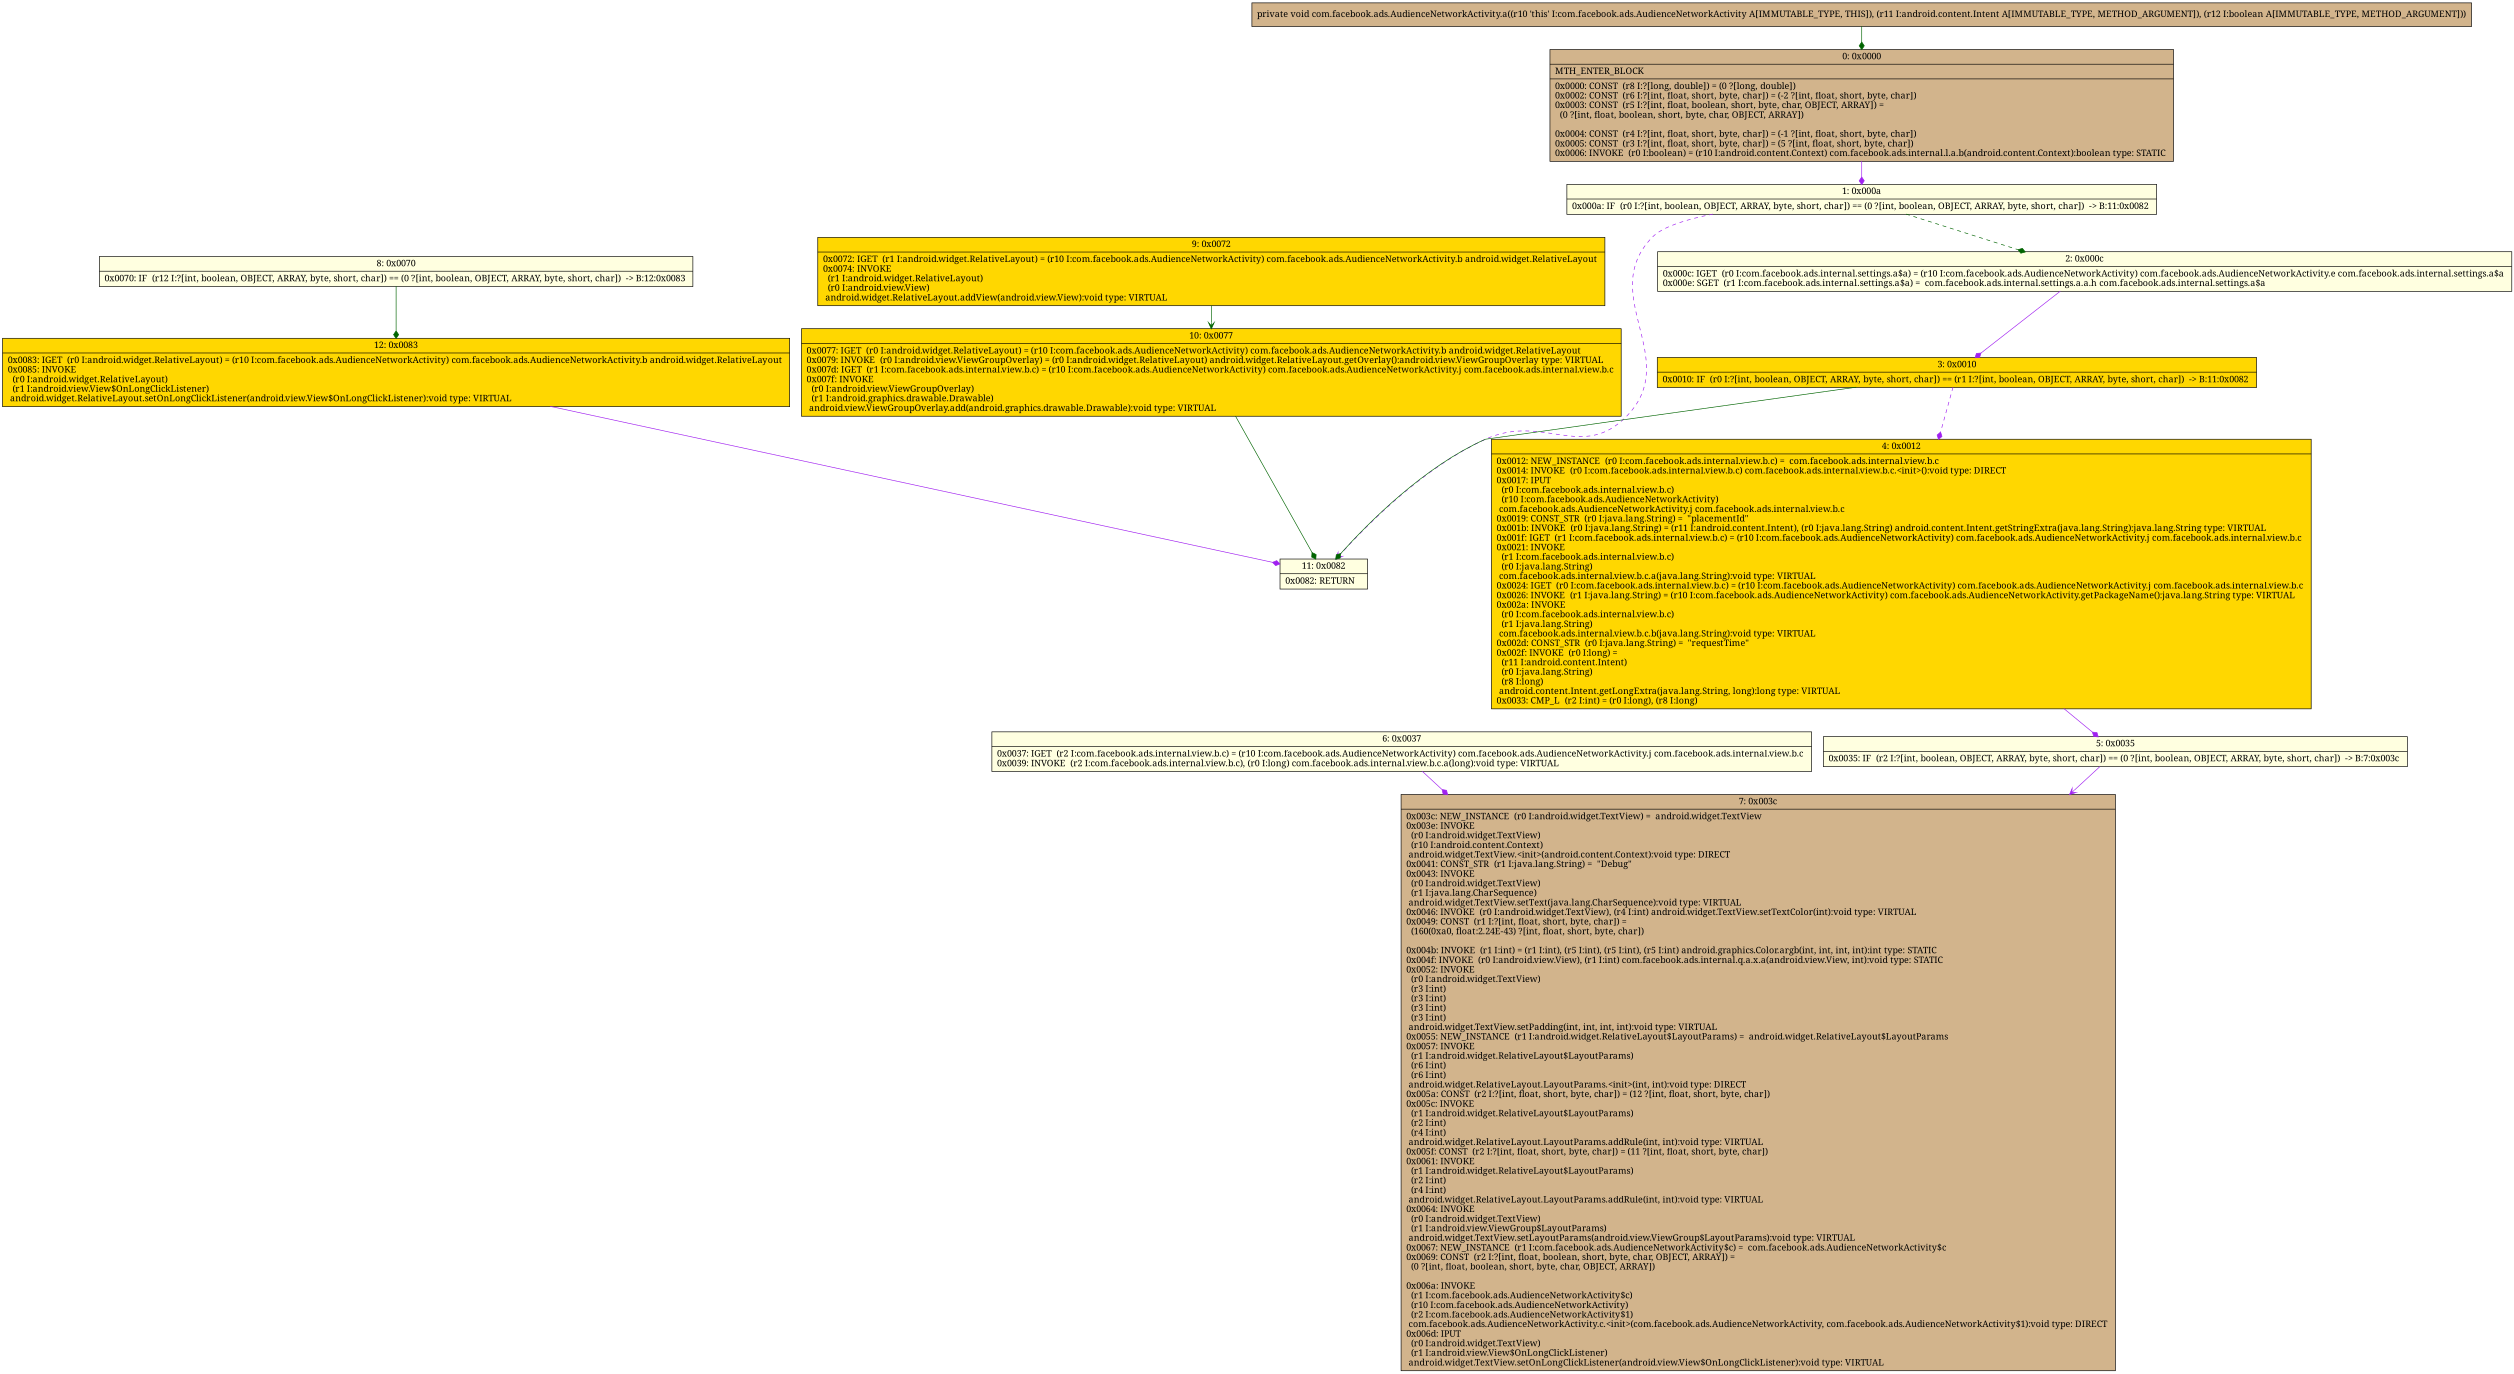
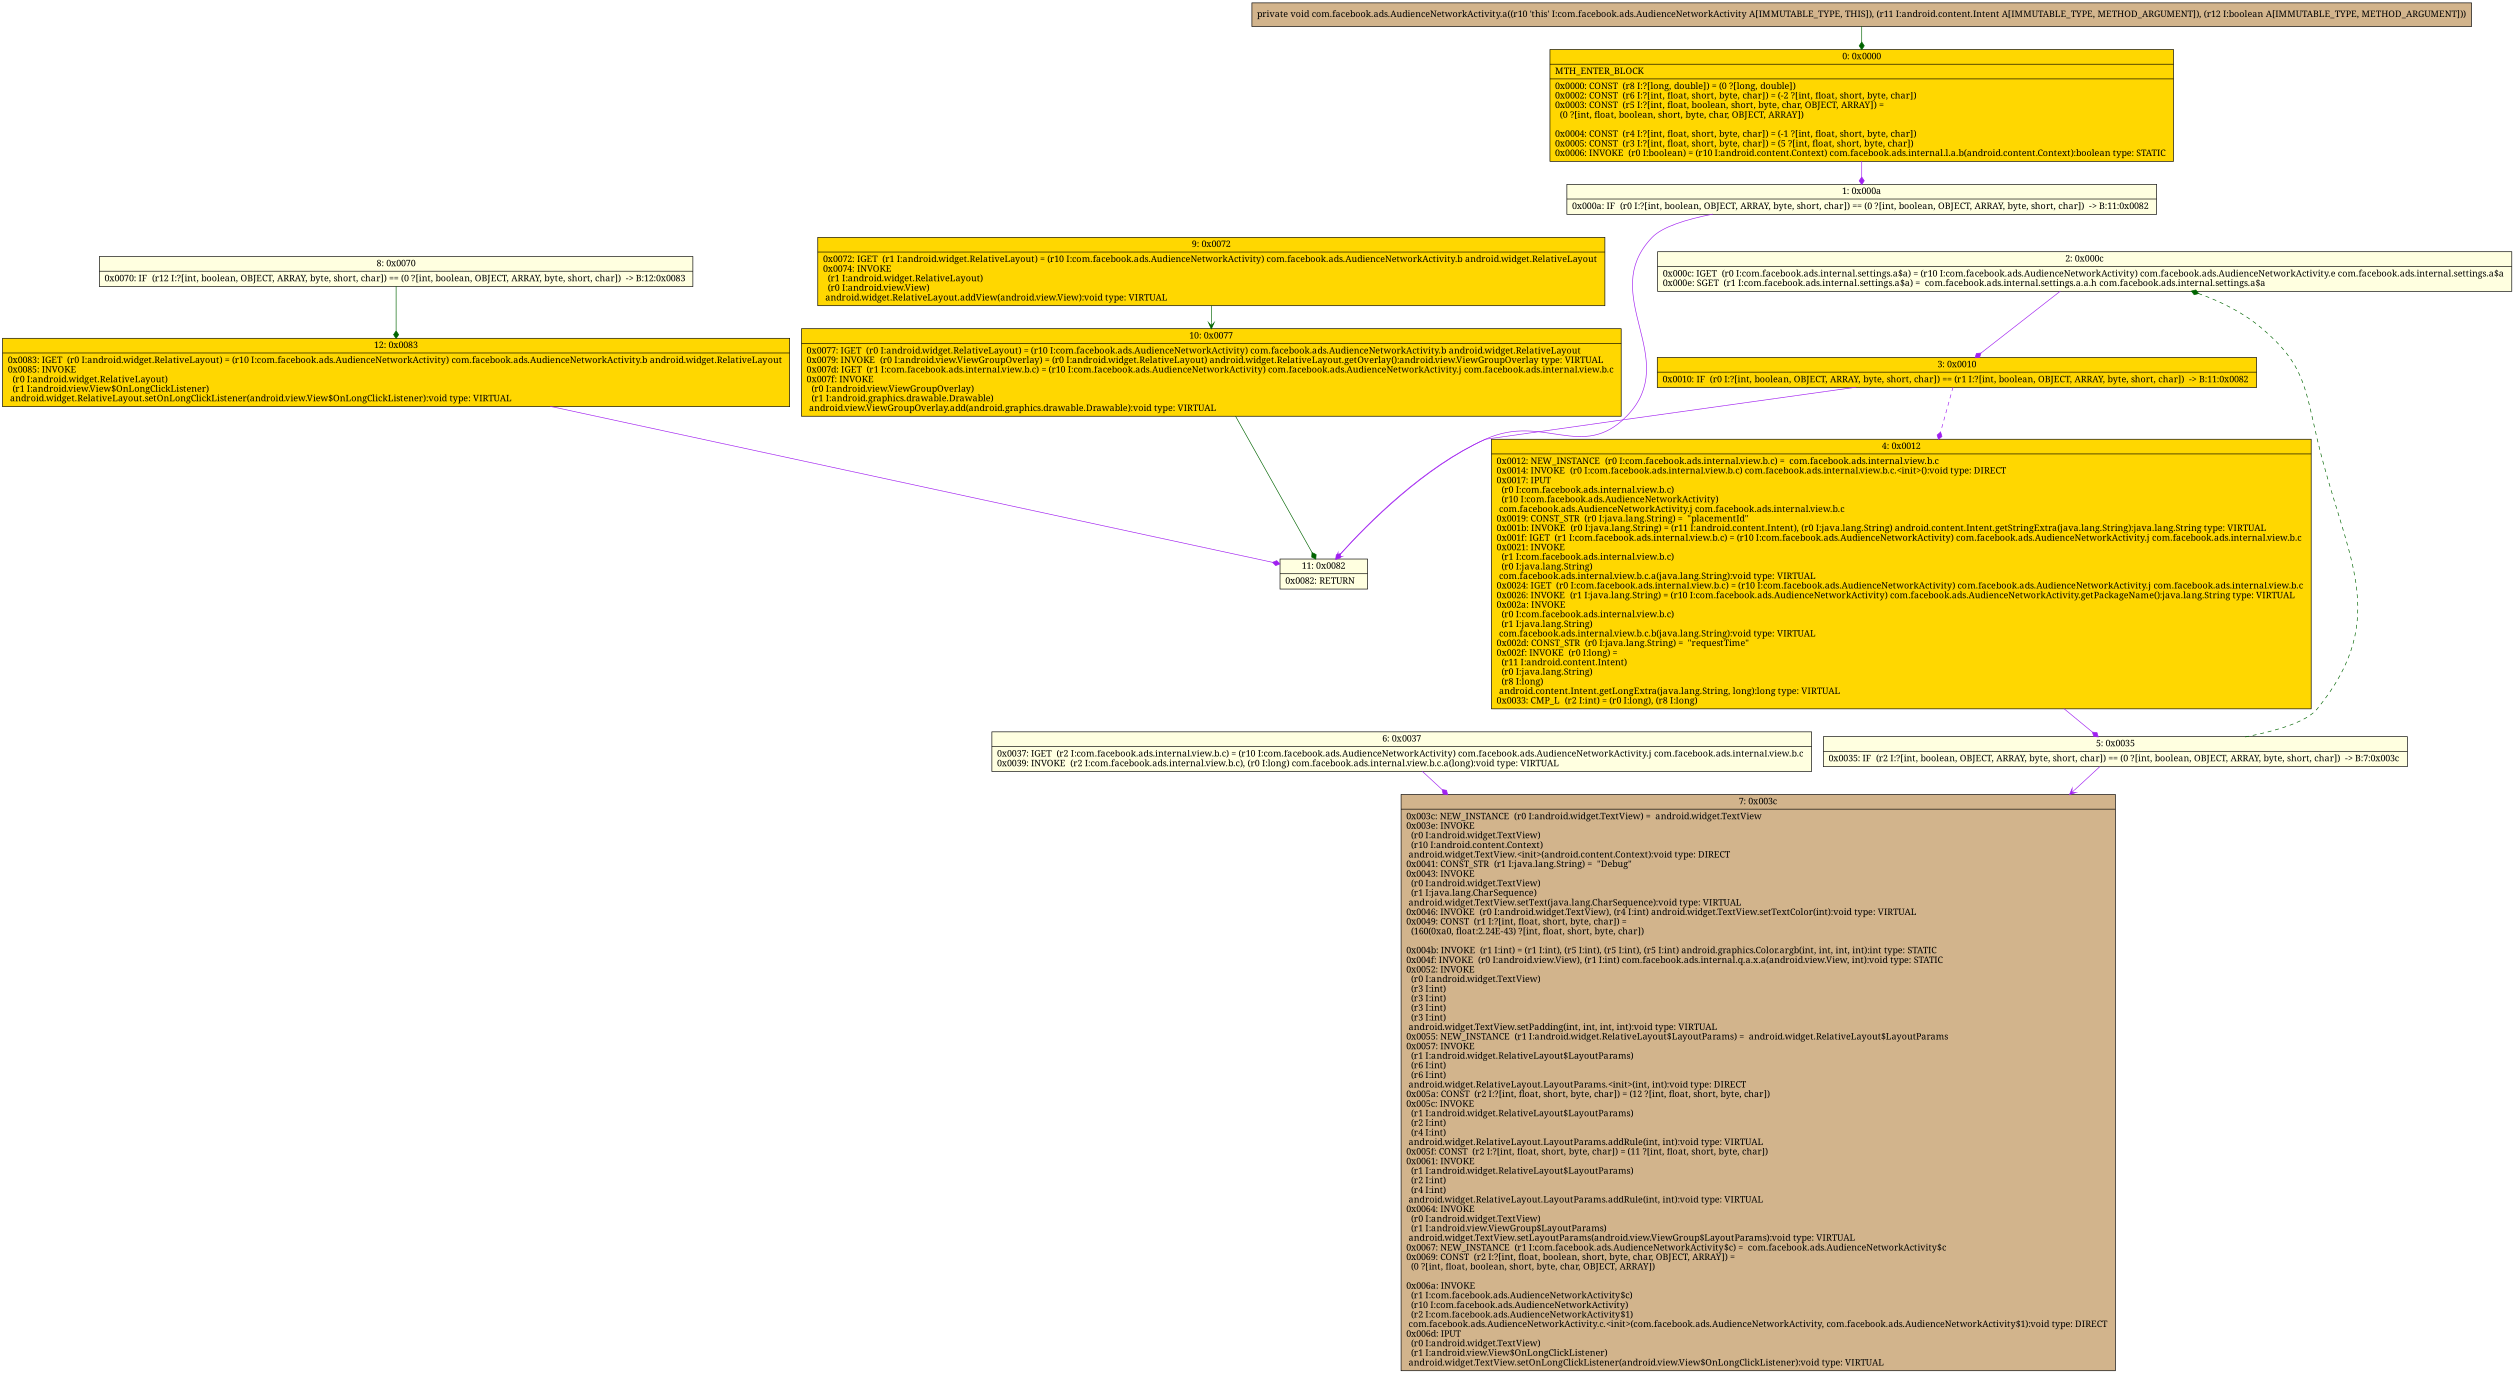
(1862, 105) -> (1862, 105)
(1962, 232) -> (2340, 518)
(1579, 426) -> (1579, 426)
(1593, 435) -> (1593, 435)
